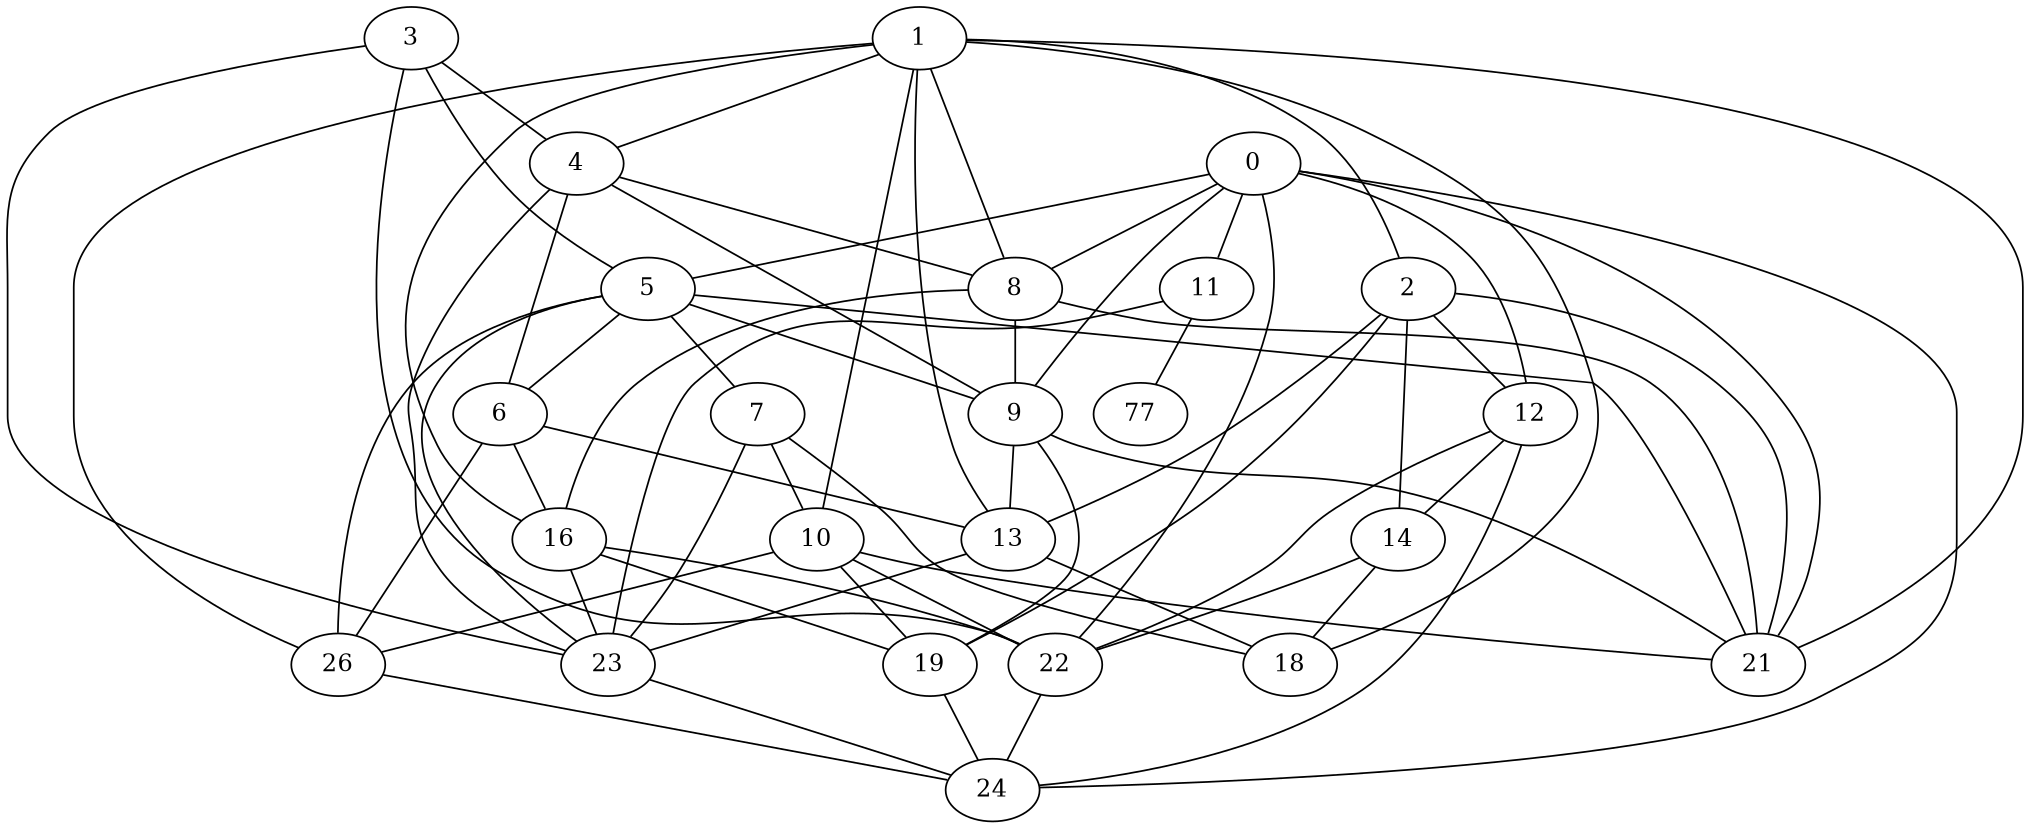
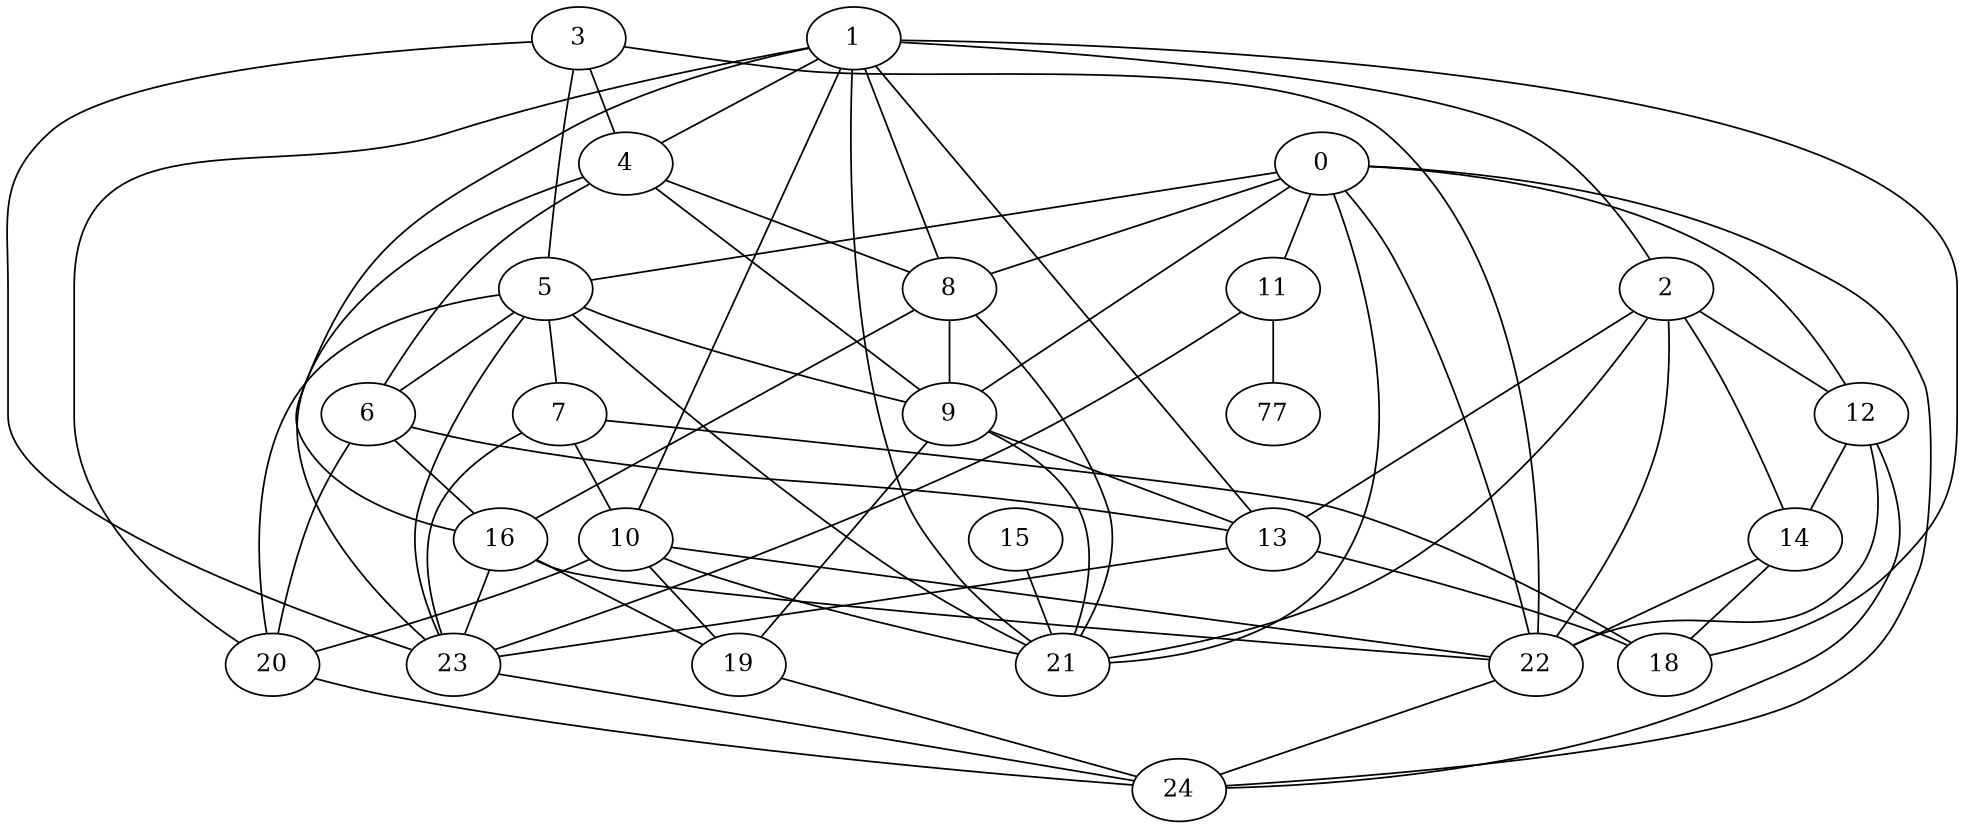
(1197, 507) -> (1643, 488)
none -> (1016, 539)
(338, 665) -> (273, 665)
